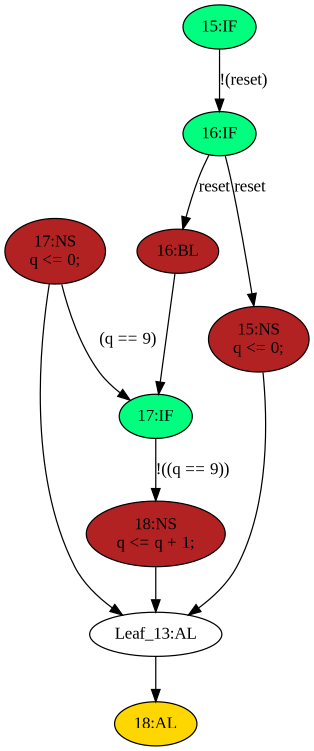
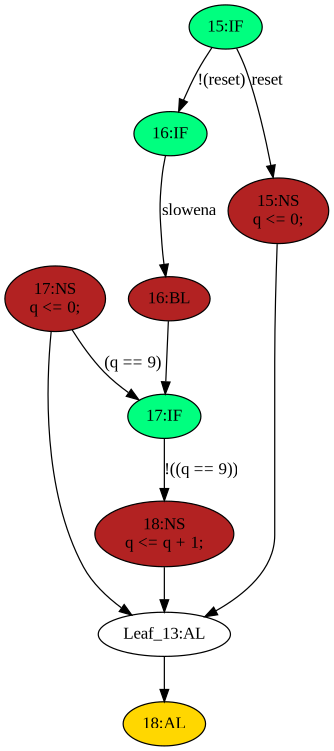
(215, 187) -> (189, 211)
(240, 225) -> (257, 106)
